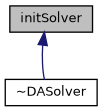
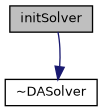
(42, 63) -> (60, 49)
